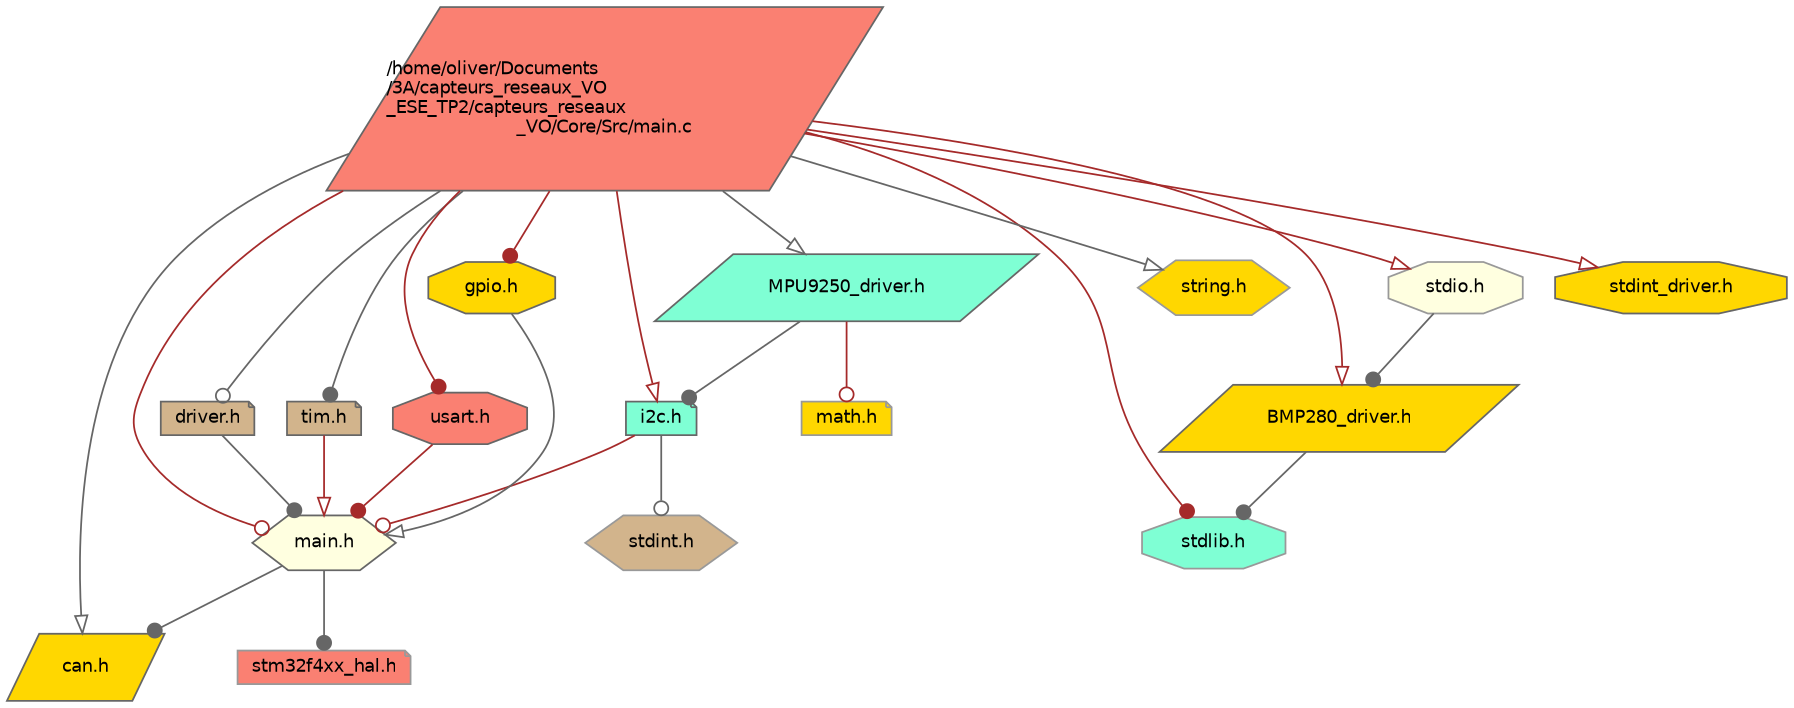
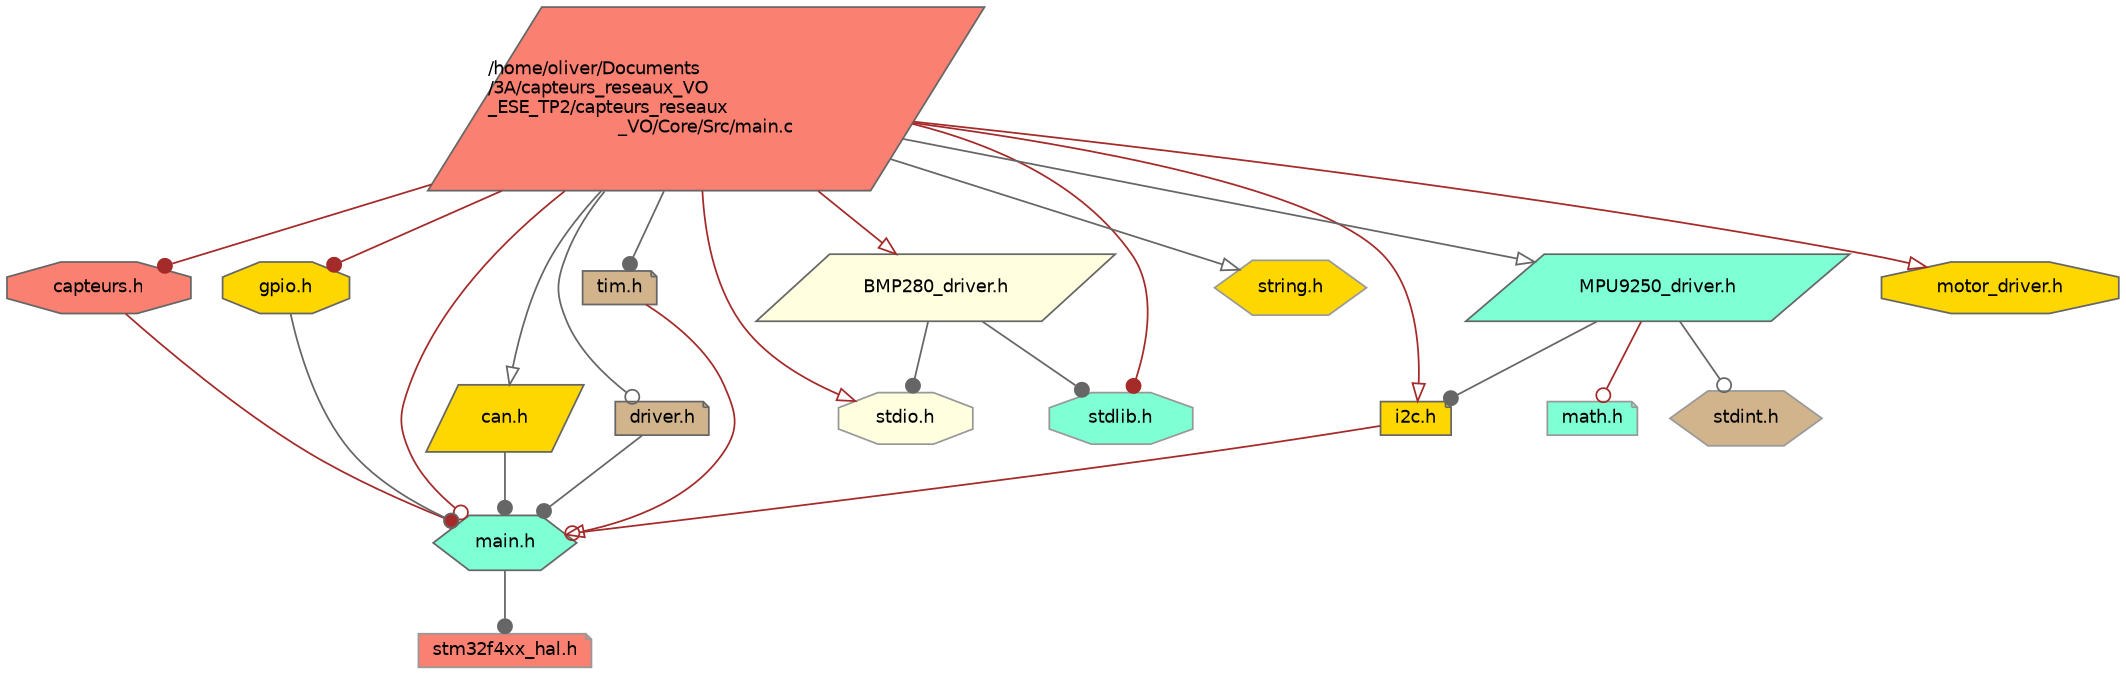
(1671, 288) -> (2000, 288)
(1406, 344) -> (921, 350)
(460, 418) -> (99, 288)
(661, 418) -> (1416, 418)
(847, 418) -> (1592, 418)
(1339, 418) -> (936, 288)
(538, 458) -> (340, 437)
(661, 468) -> (1700, 350)
(324, 543) -> (505, 543)
(222, 597) -> (505, 476)
